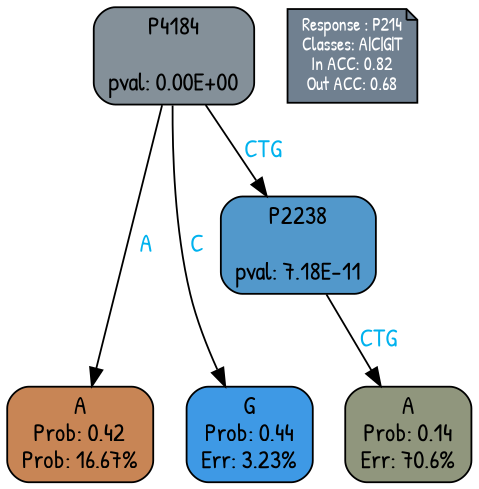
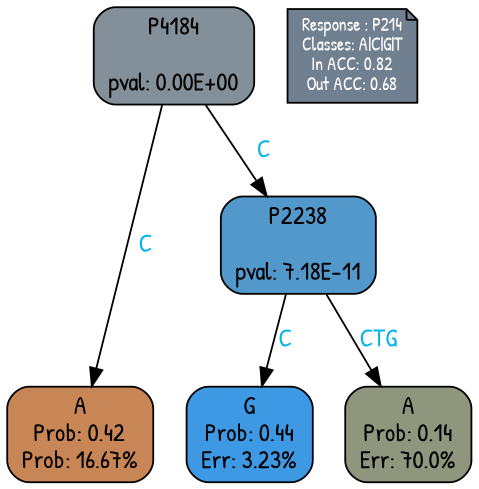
(264, 151) -> (264, 151)
(180, 240) -> (276, 331)
(146, 245) -> (146, 245)
(408, 434) -> (408, 434)
